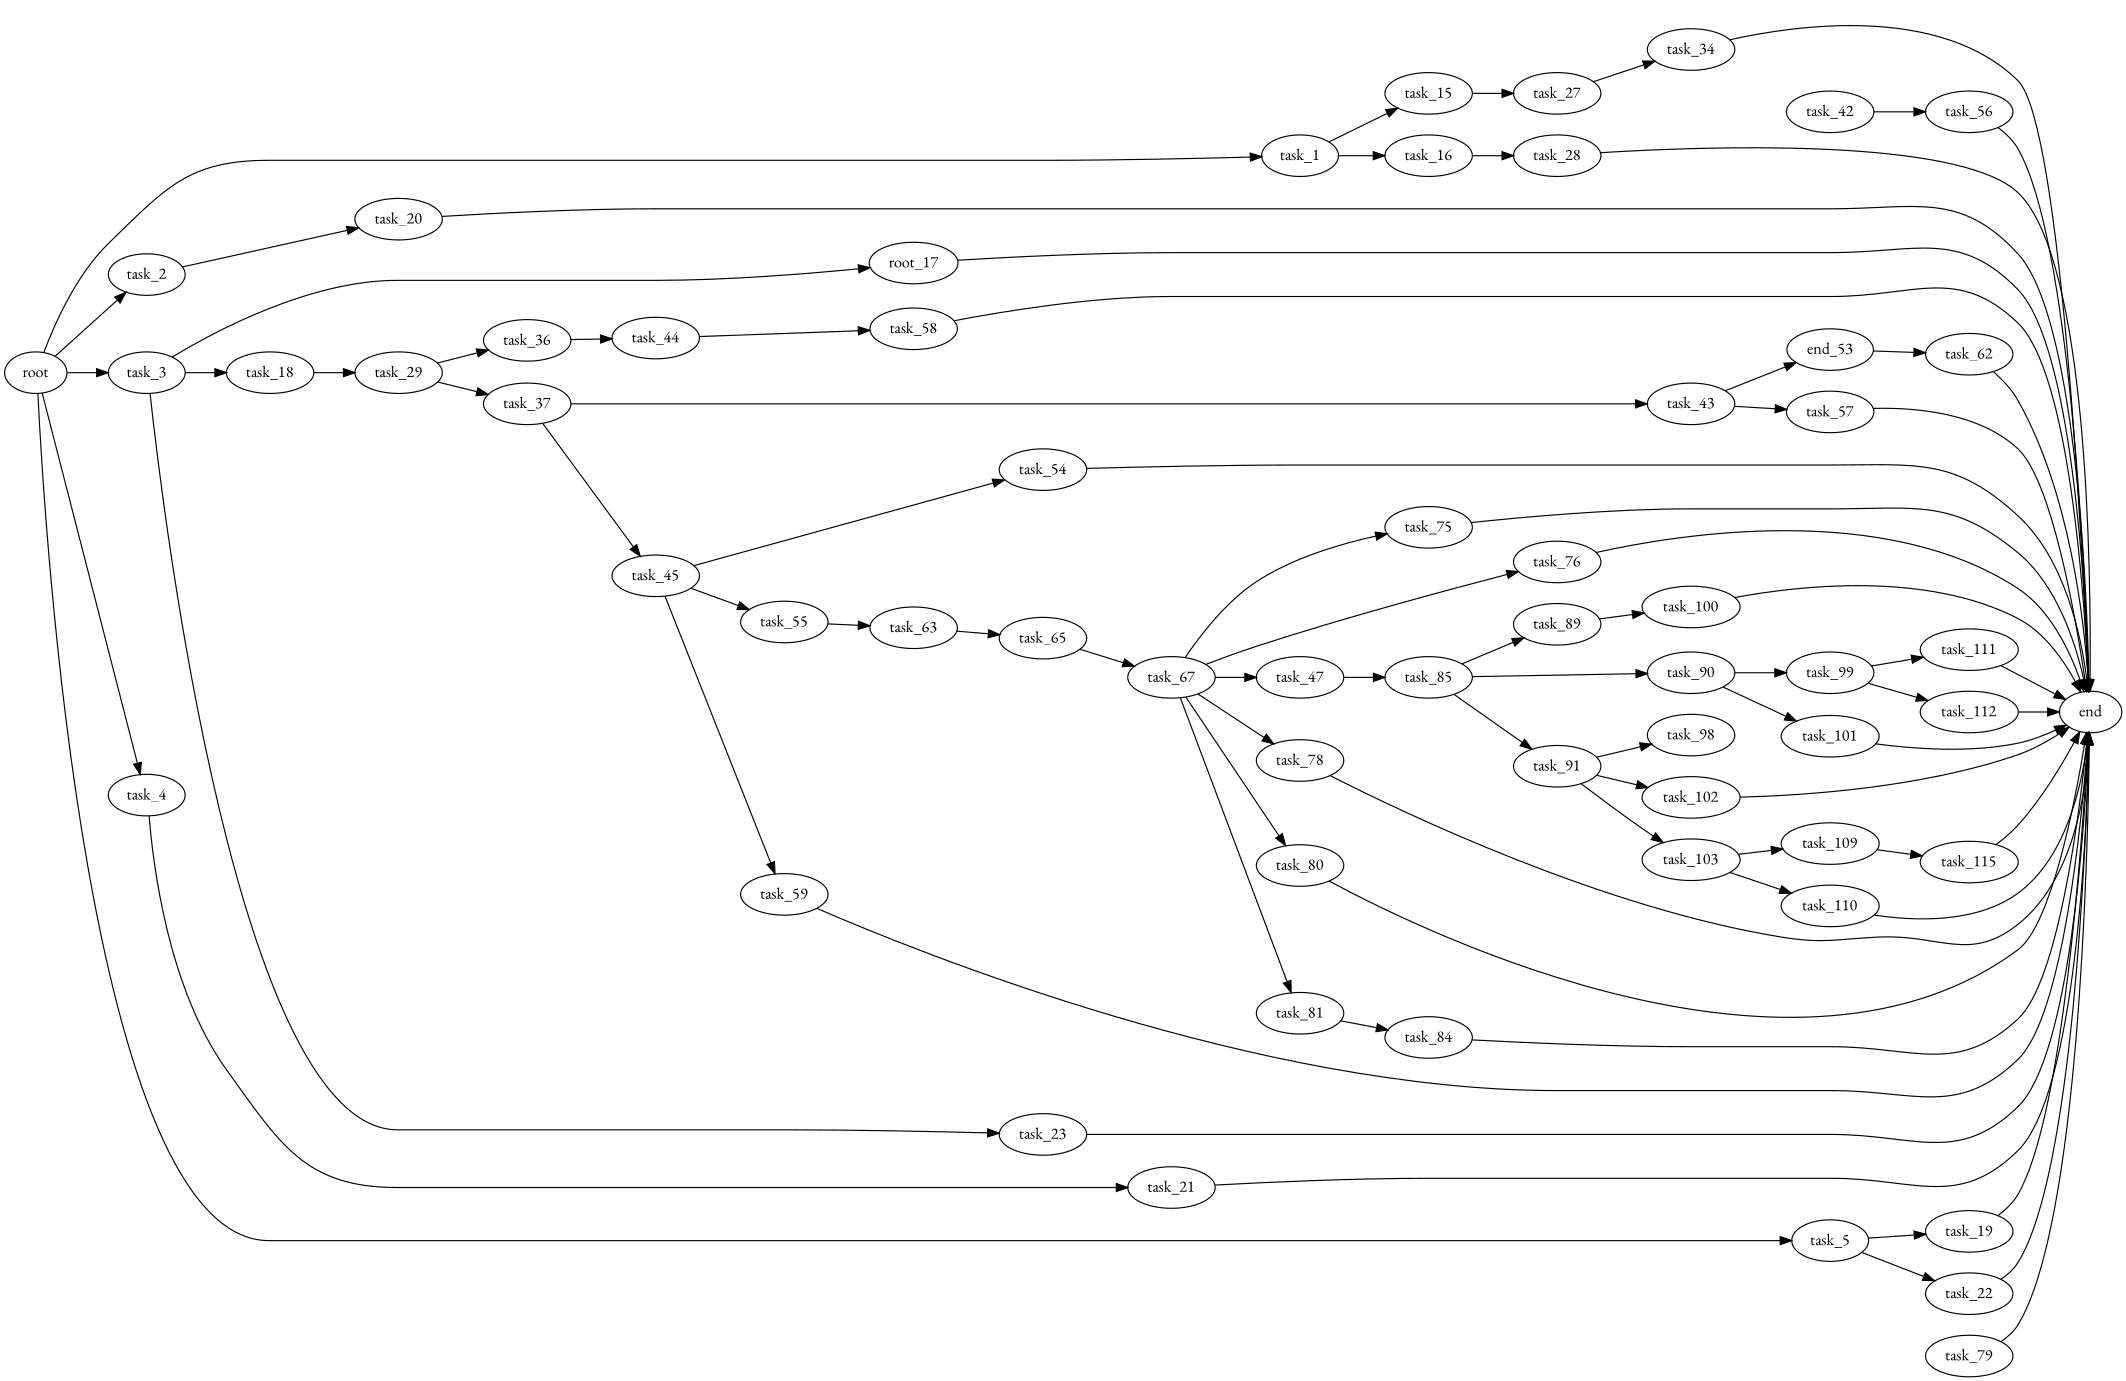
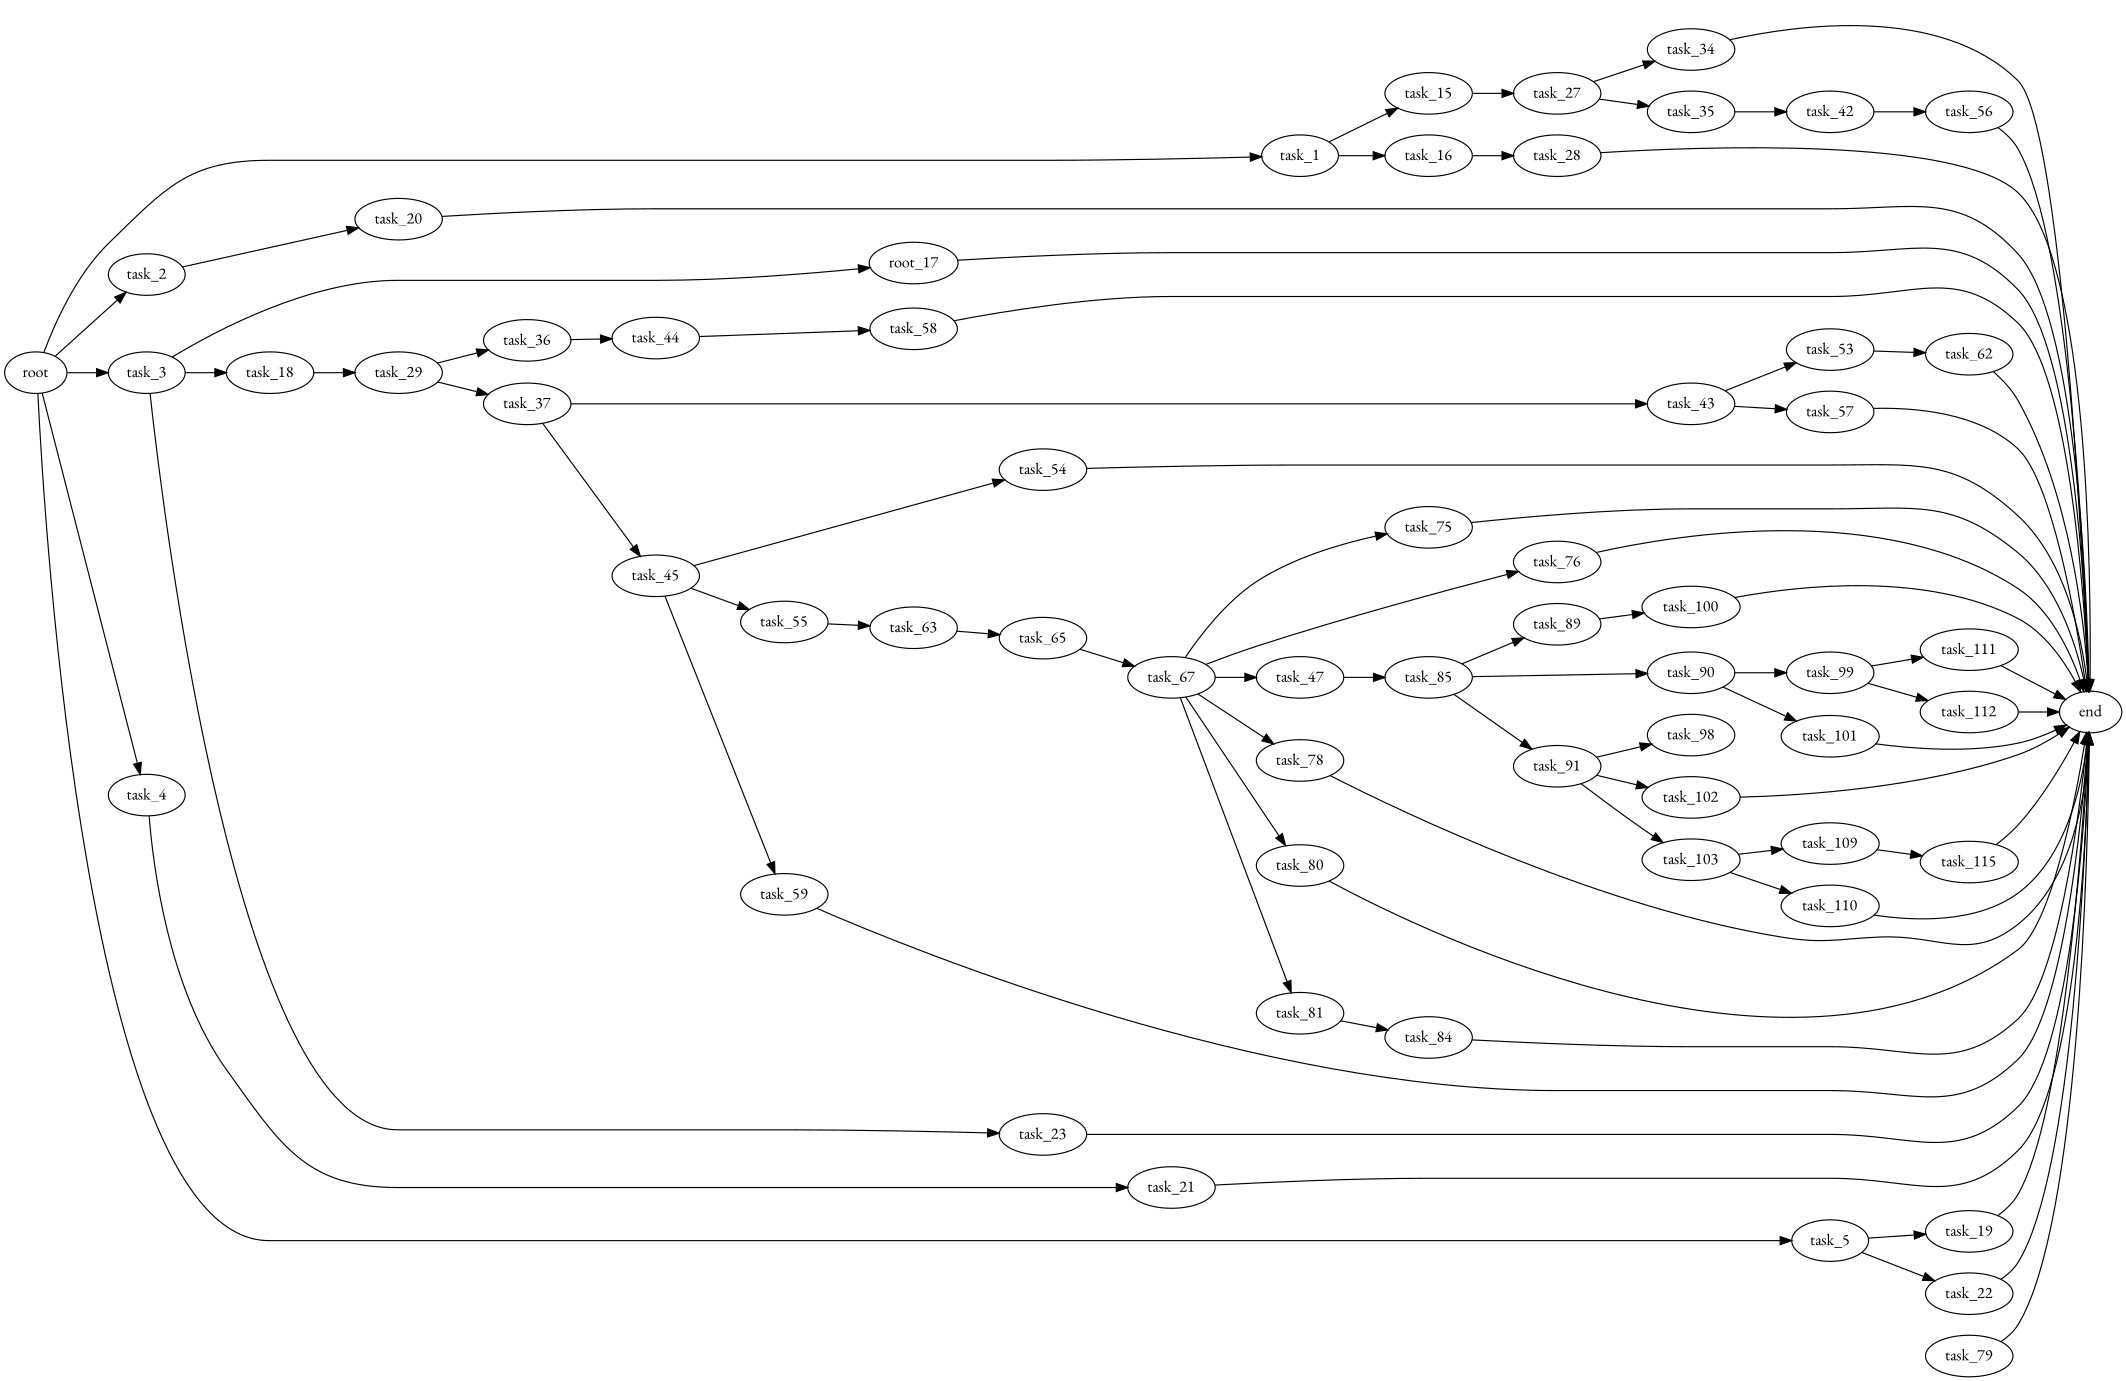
none -> (1691, 112)
(1830, 350) -> (1830, 350)
